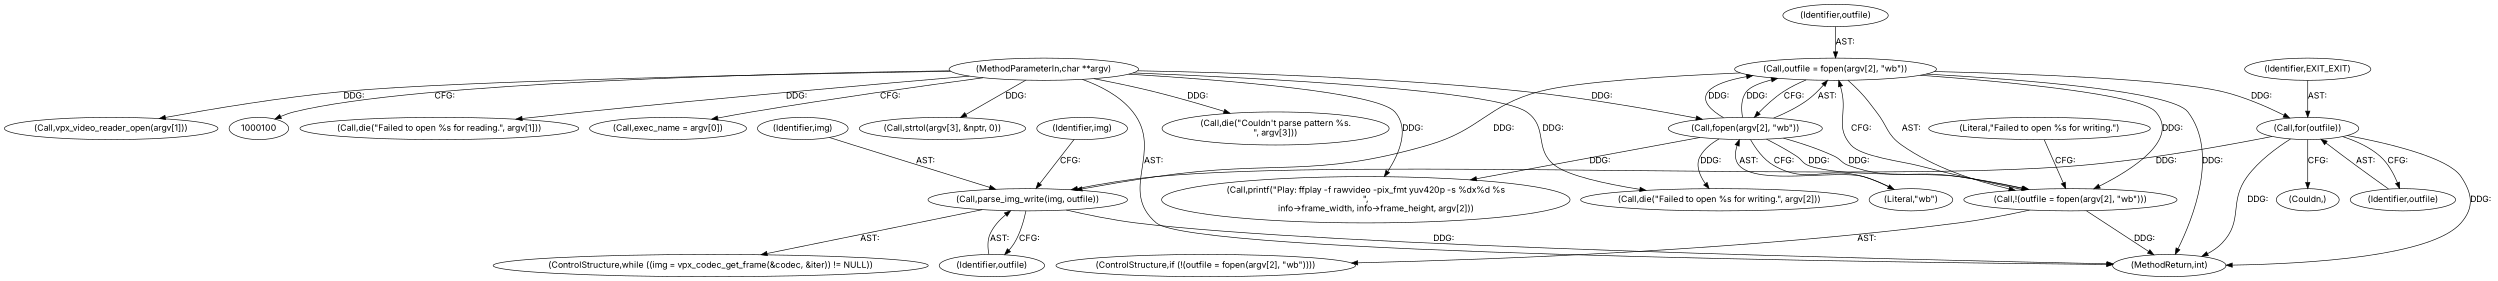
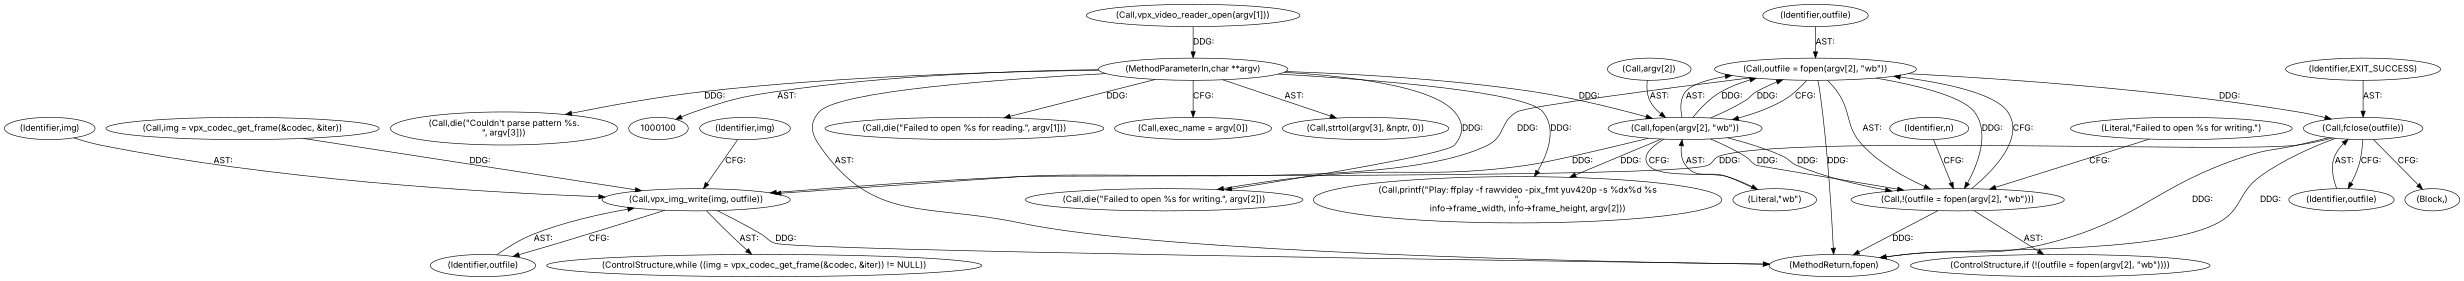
none -> (1649, 69)
(2308, 69) -> (2363, 69)
(518, 82) -> (1193, 39)
(446, 96) -> (788, 96)
(1017, 96) -> (1295, 96)
none -> (243, 128)
none -> (1929, 128)
(2308, 128) -> (2363, 128)
(1028, 200) -> (696, 200)
(2308, 200) -> (2432, 200)
(2169, 266) -> (1834, 266)
